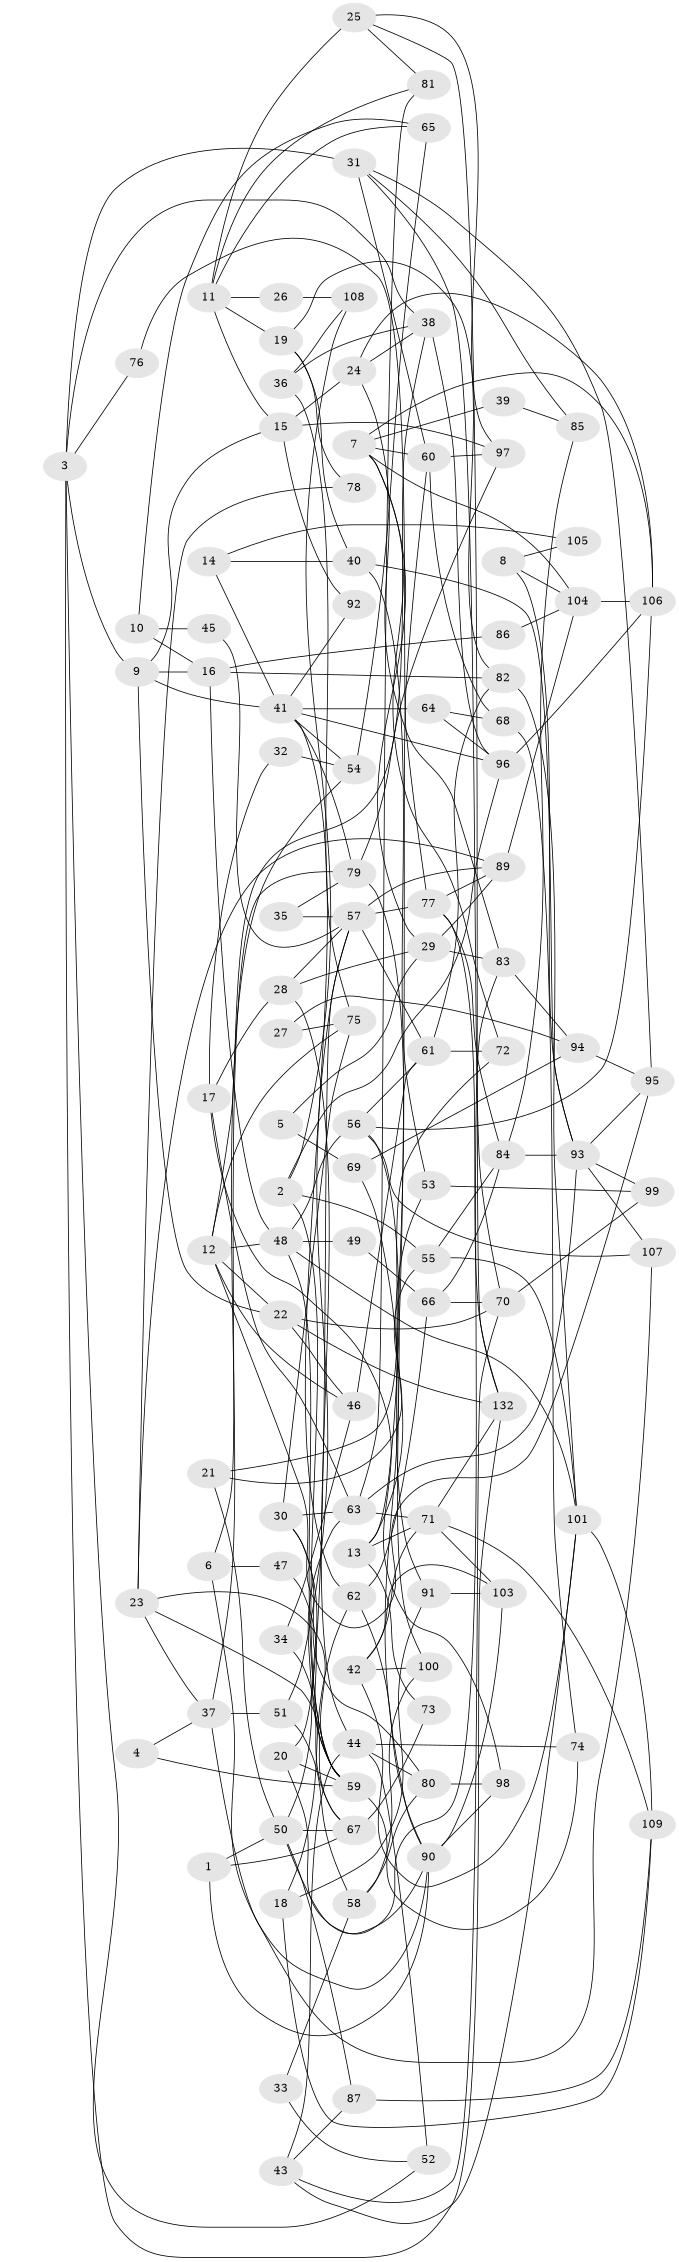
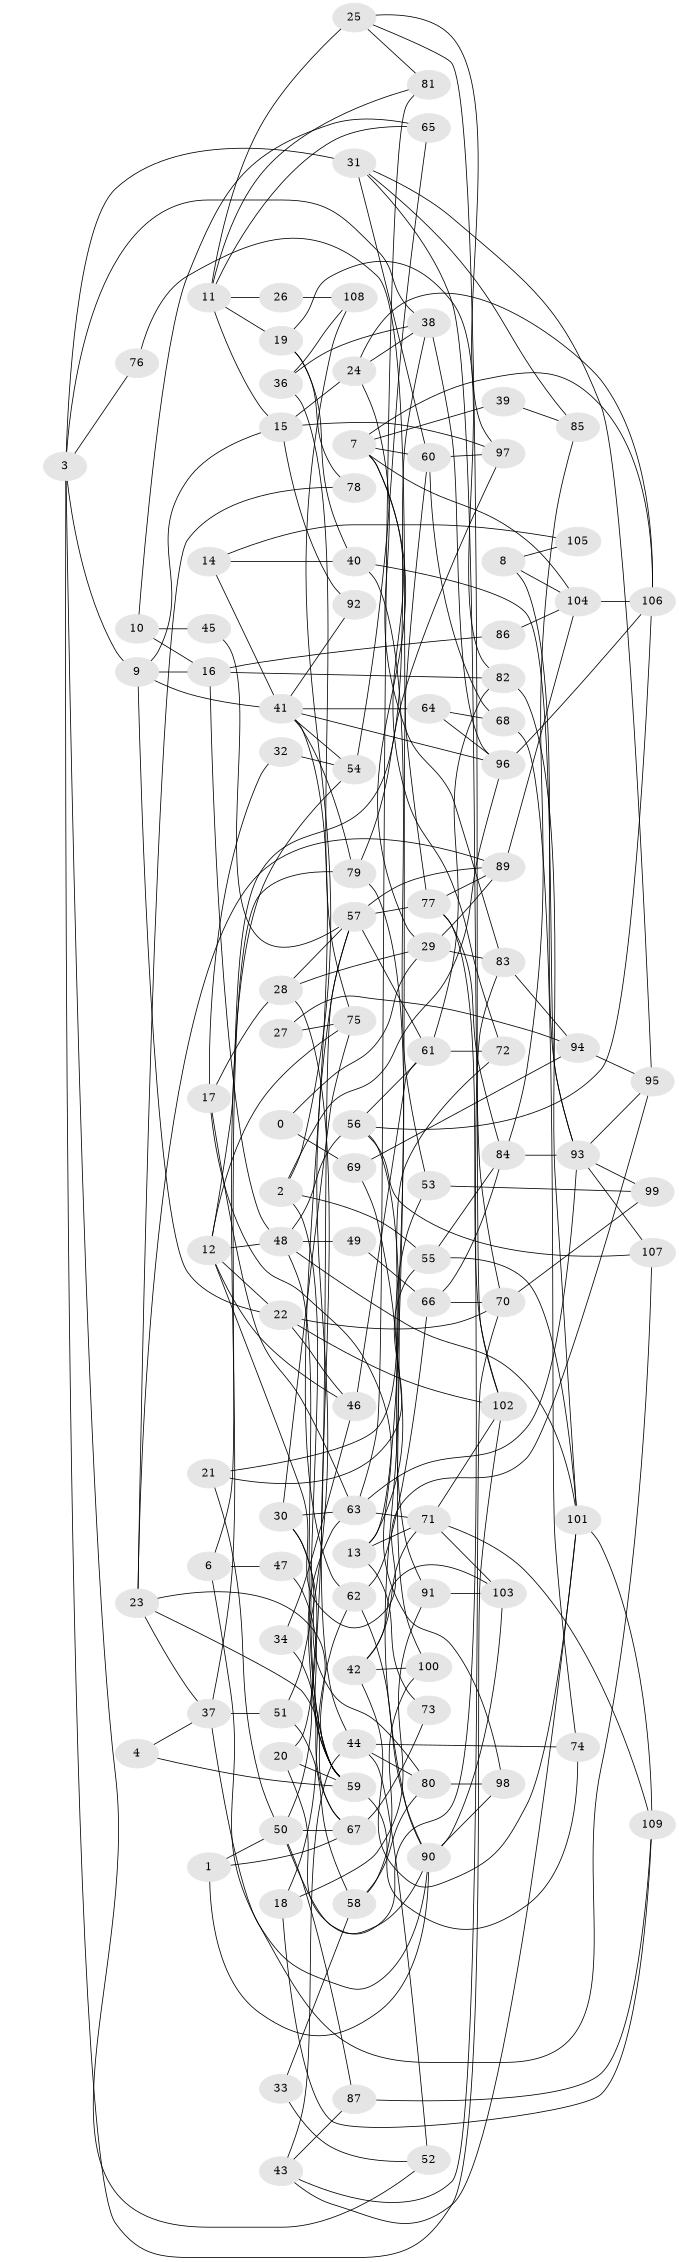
(281, 917) -> none
(281, 1125) -> (281, 1125)
(503, 1406) -> (503, 1406)
